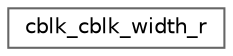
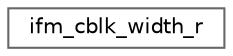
(116, 28) -> (116, 28)
